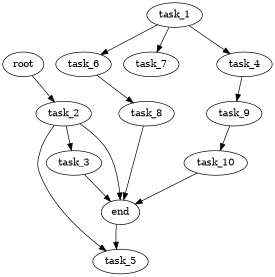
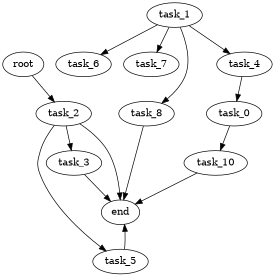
(112, 87) -> (188, 66)
(234, 114) -> (234, 114)
(116, 233) -> (125, 240)
